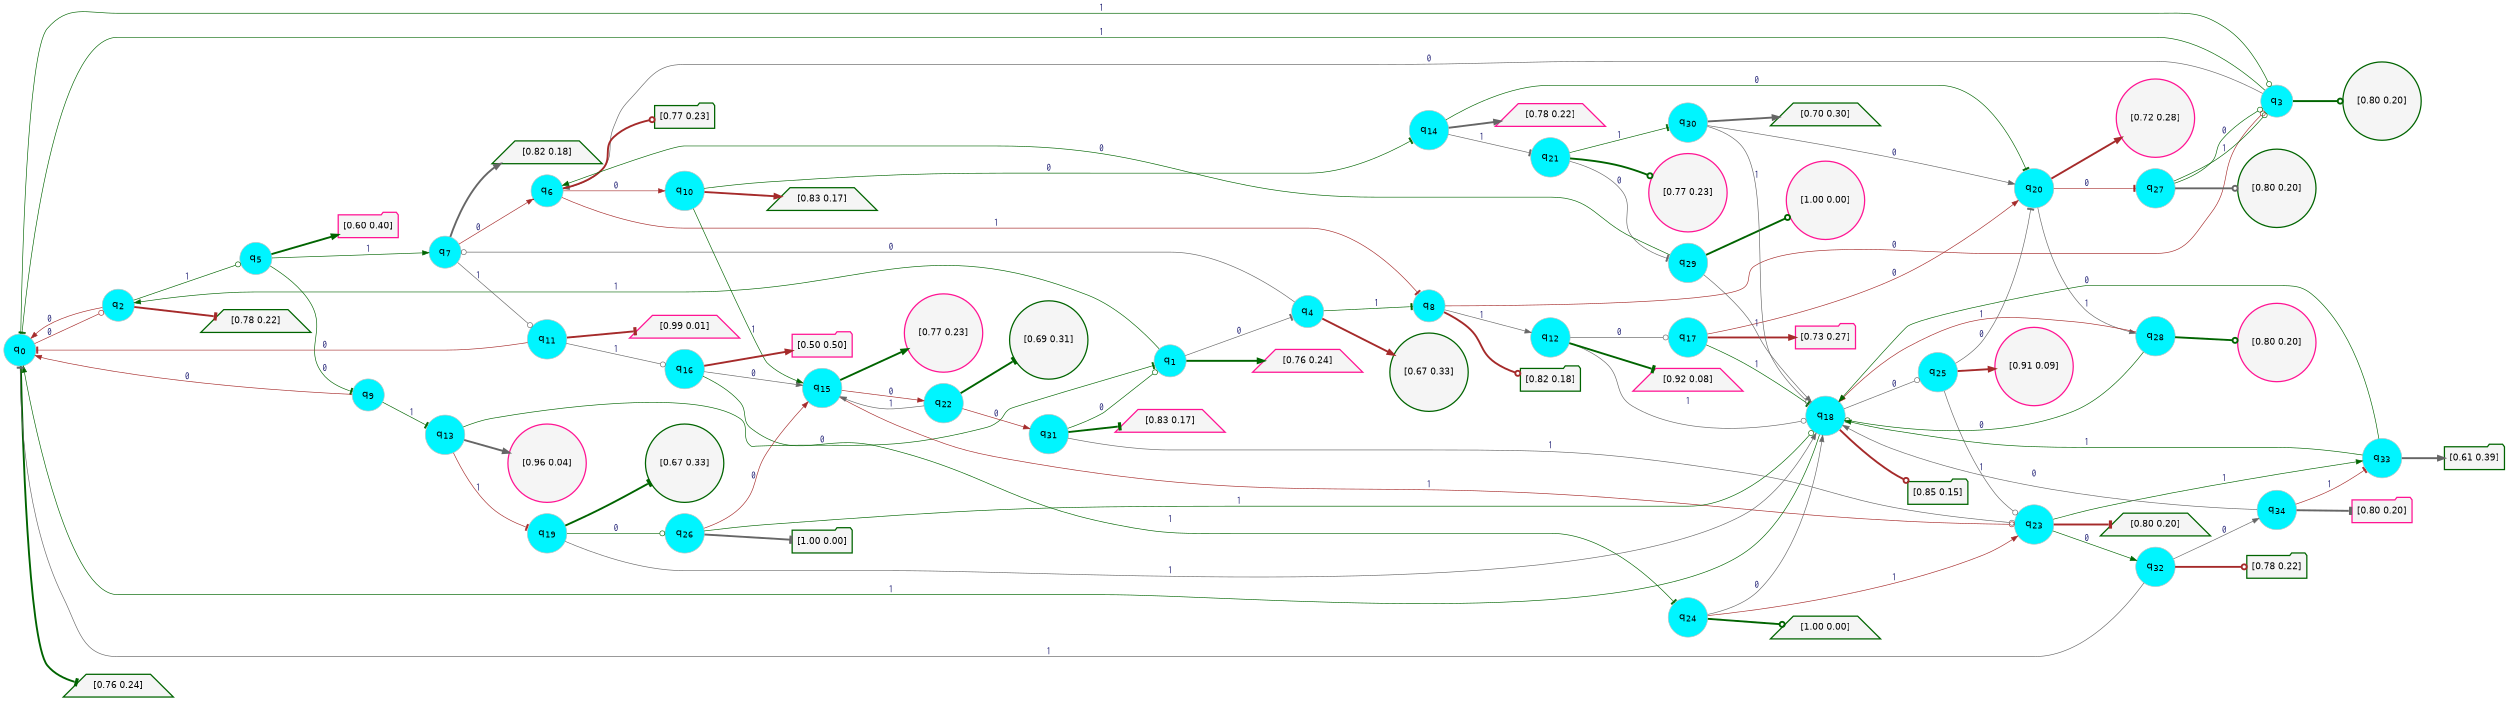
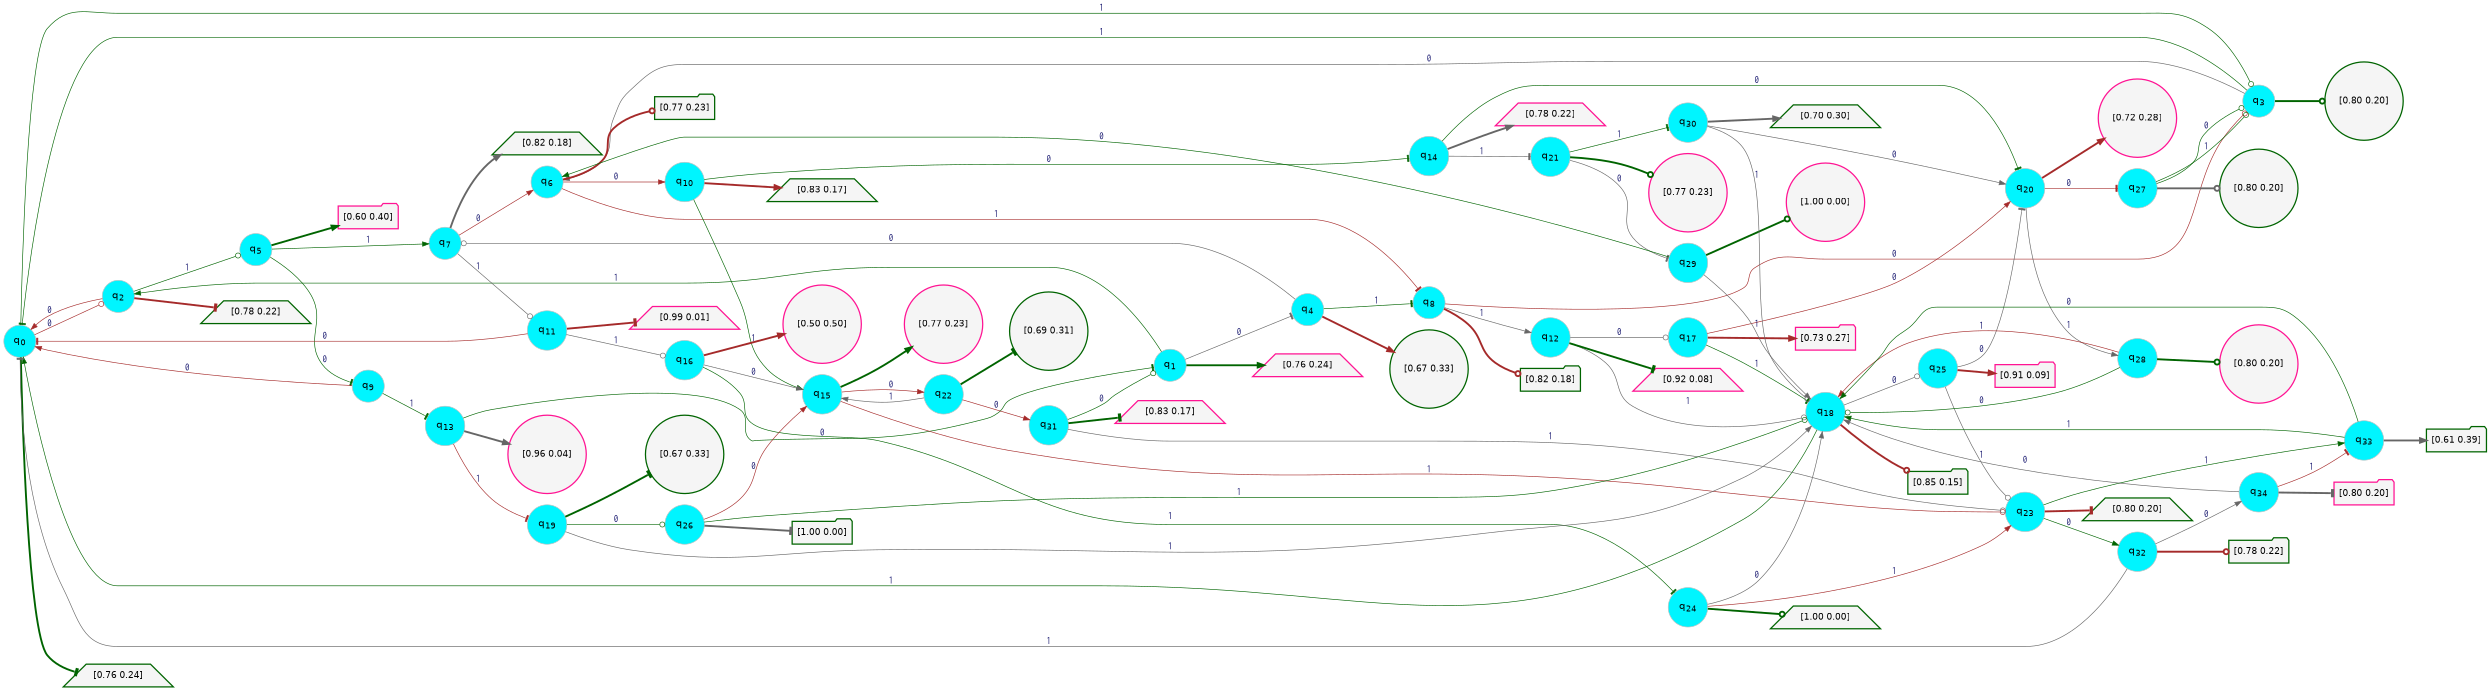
(822, 346) -> (822, 324)
(2034, 367) -> (2025, 376)
